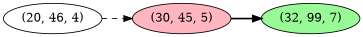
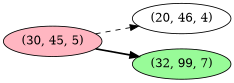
(113, 19) -> (113, 31)
